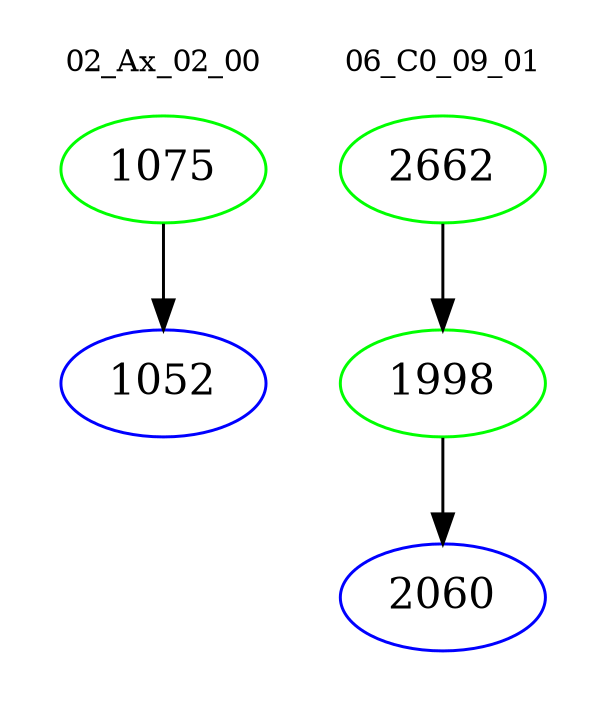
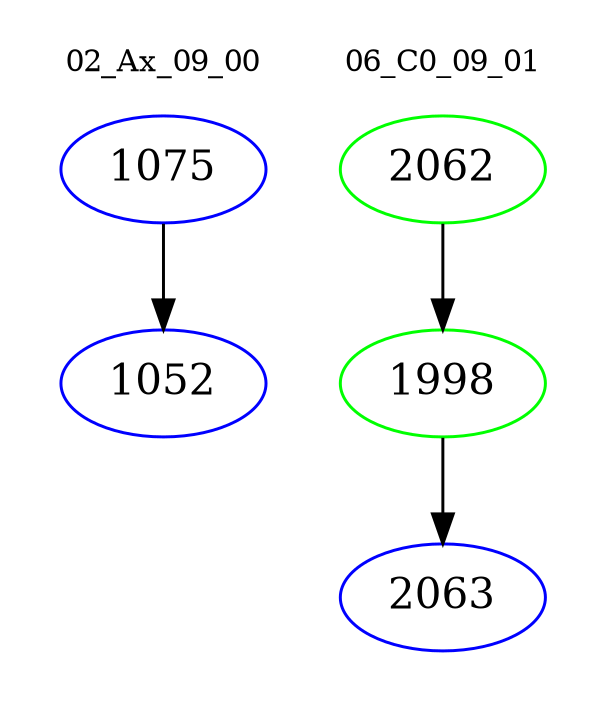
(163, 64) -> (163, 64)
(163, 169) -> (163, 169)
(443, 169) -> (443, 169)
(443, 597) -> (443, 597)
